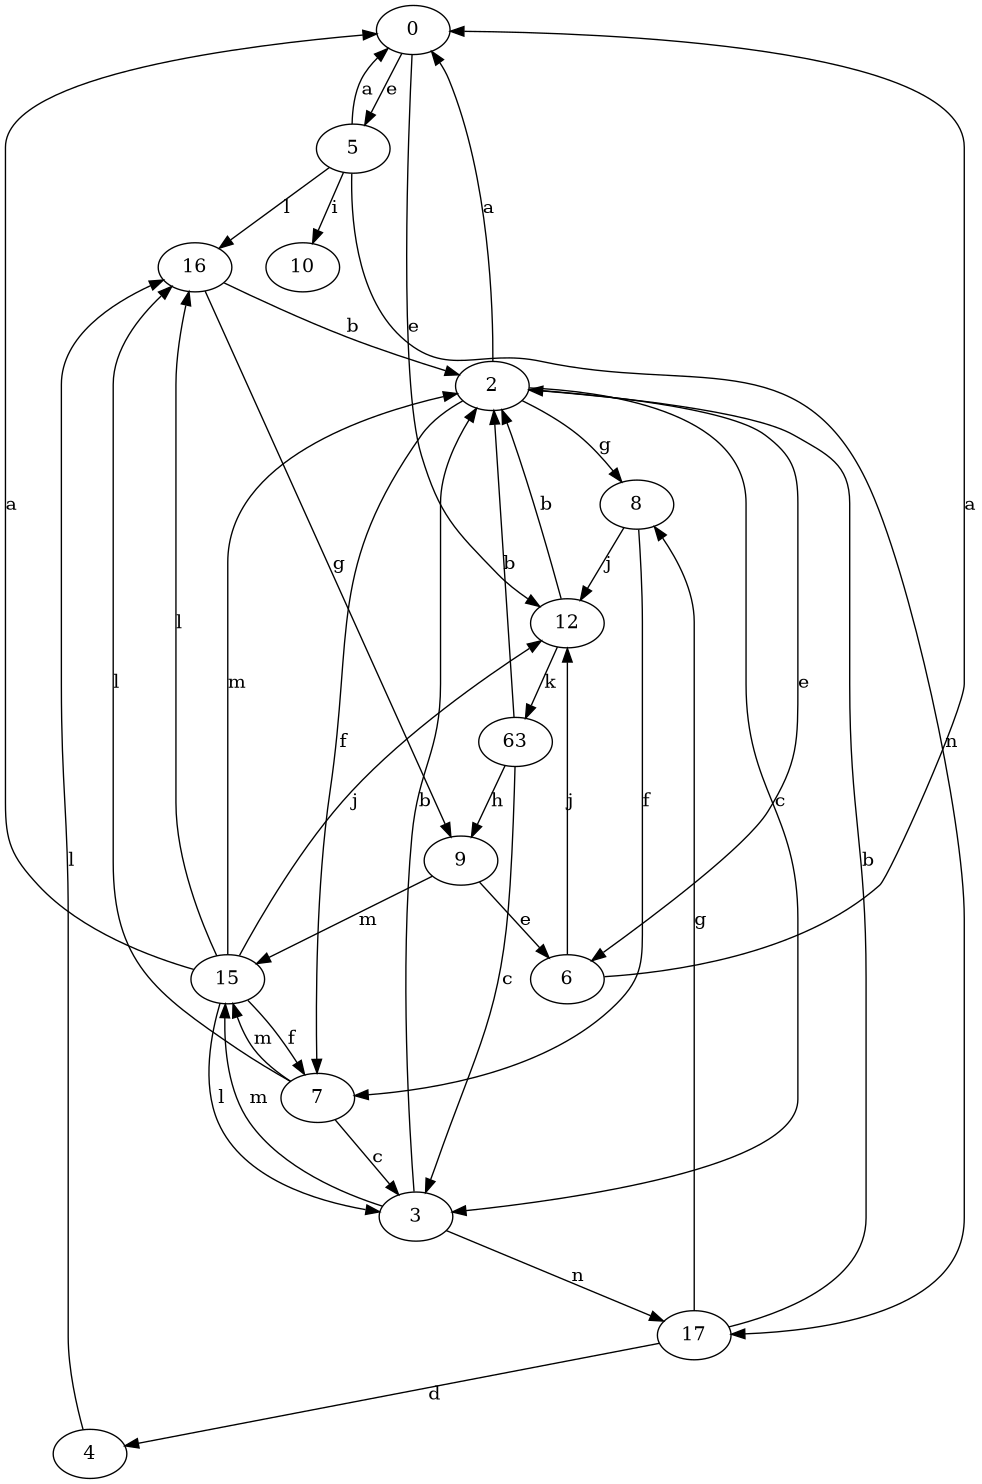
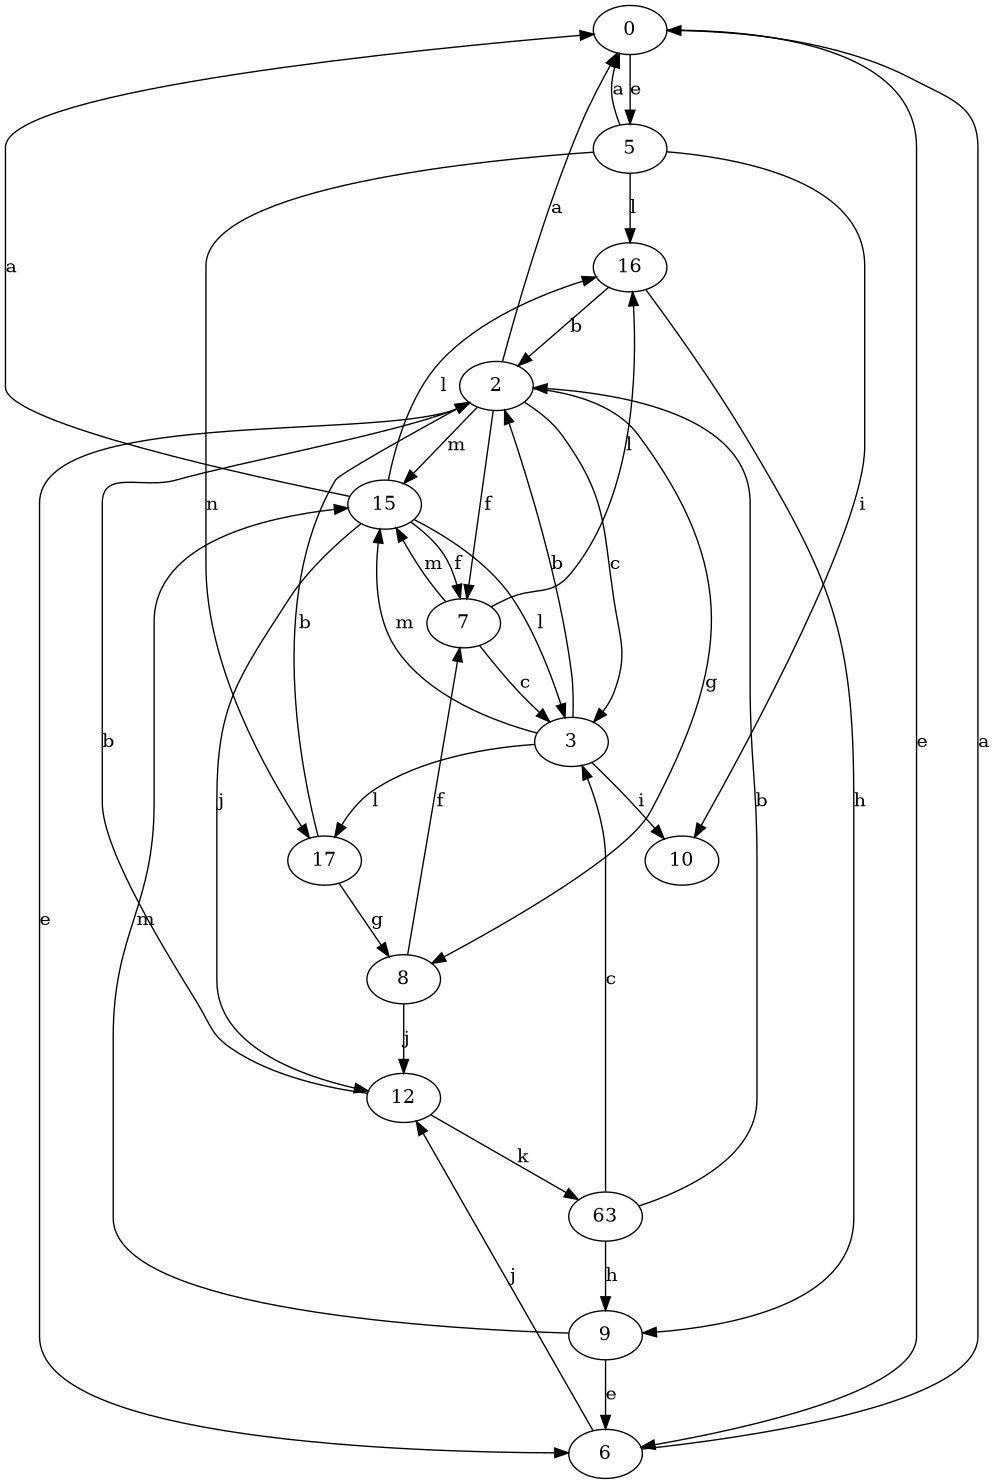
(408, 332) -> (917, 737)
(340, 564) -> (861, 801)
(228, 612) -> (445, 440)
none -> (624, 795)
(578, 1276) -> (376, 801)
(90, 1454) -> none
